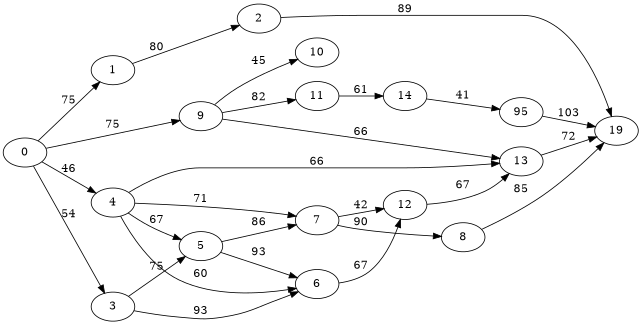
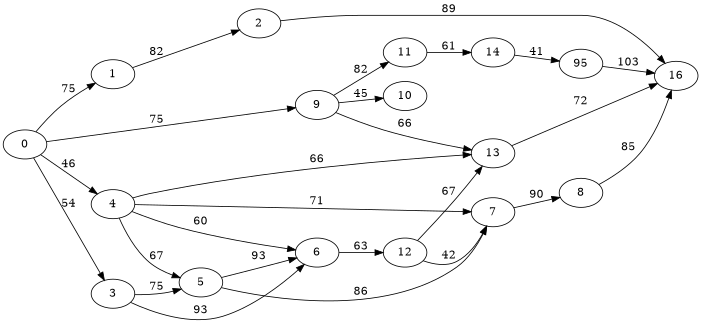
(157, 47) -> (157, 52)
(617, 131) -> (676, 76)
(357, 213) -> (455, 262)
(361, 266) -> (361, 247)
